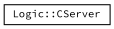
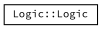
(57, 15) -> (51, 15)
